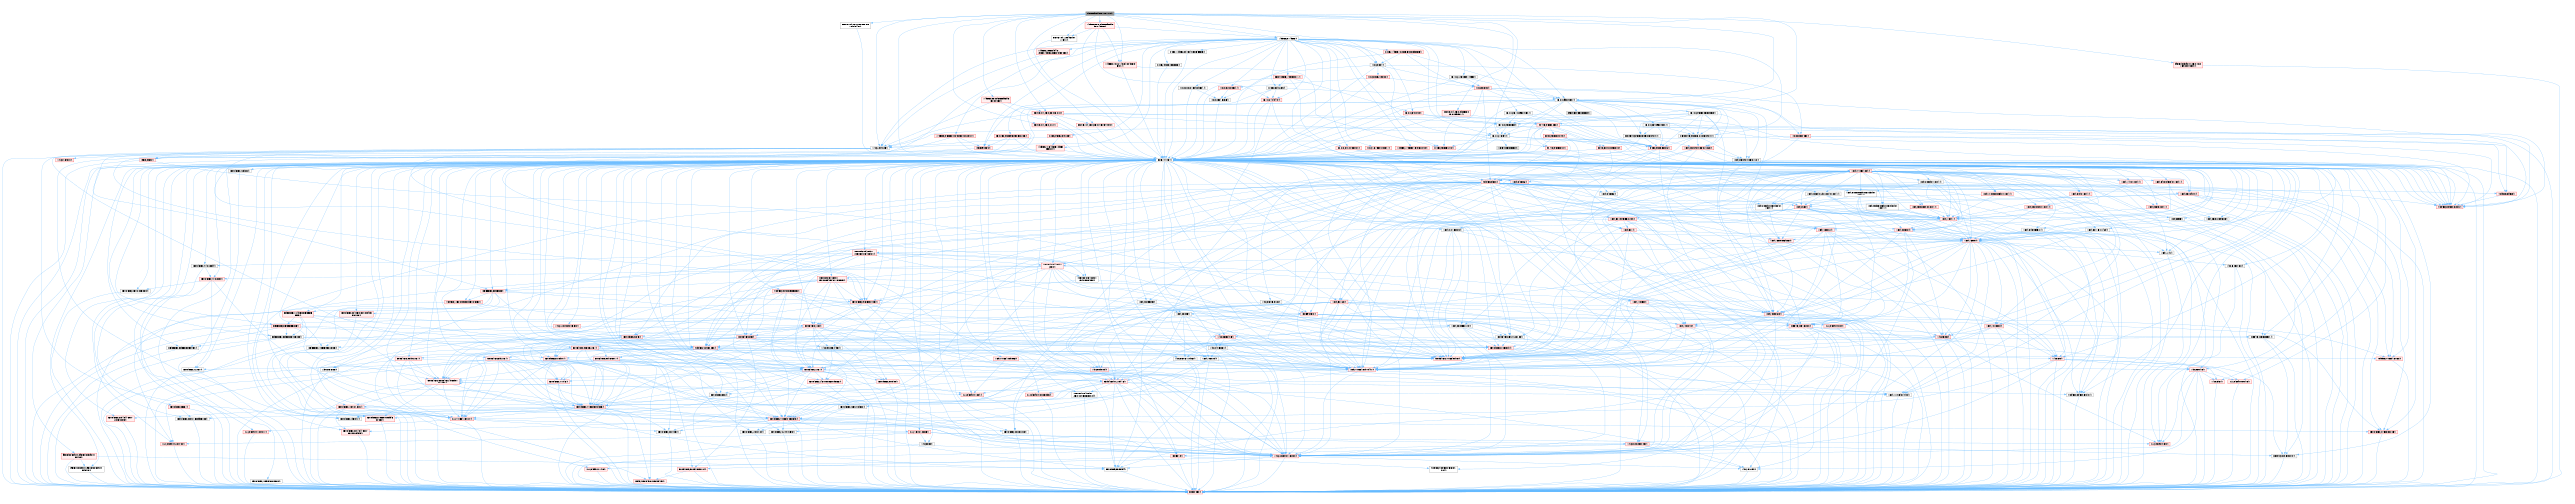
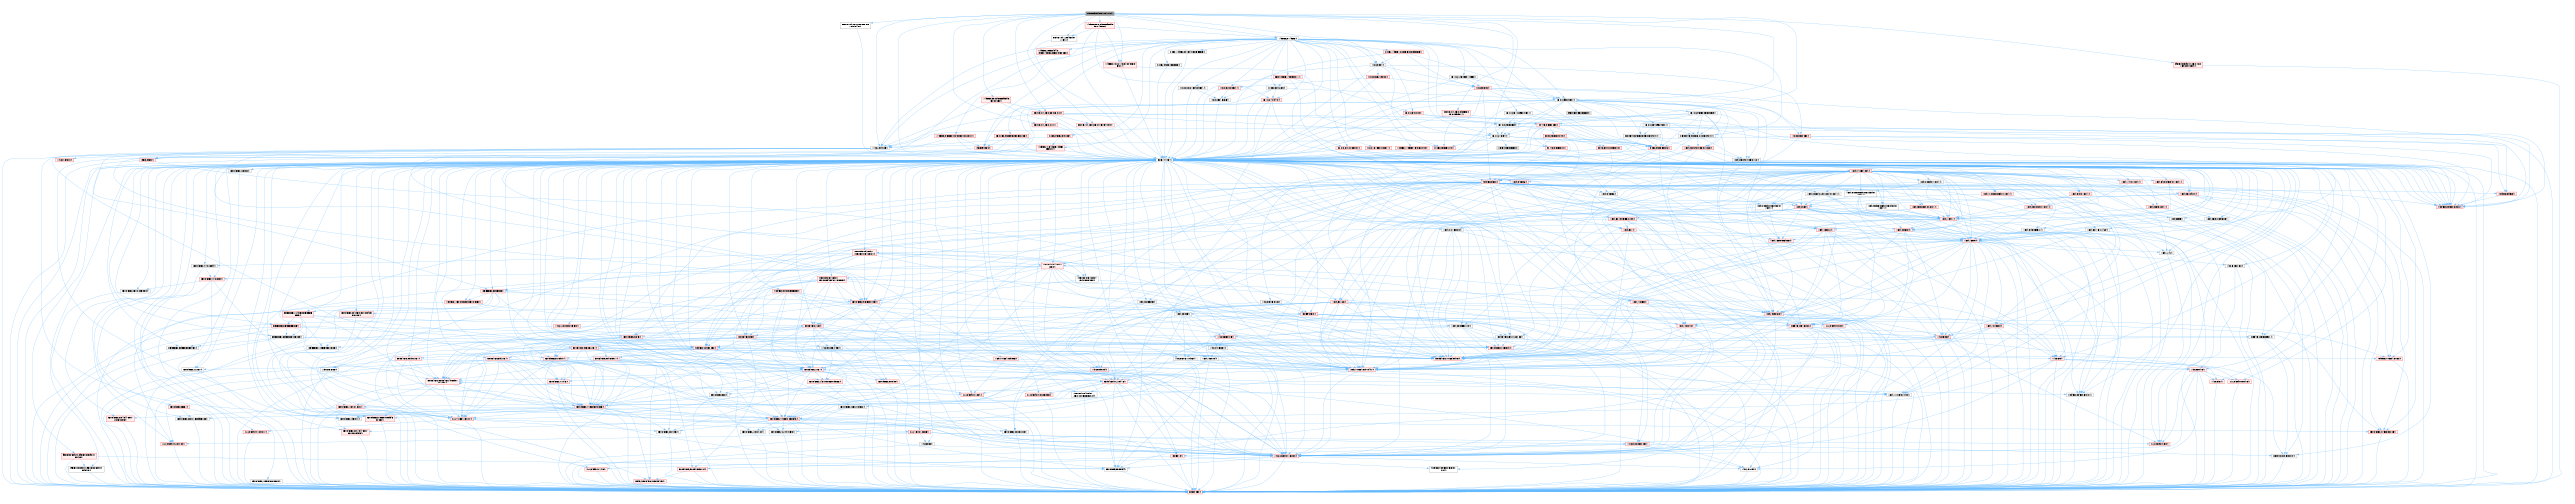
(1976, 205) -> (2018, 201)
